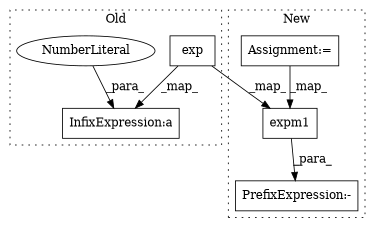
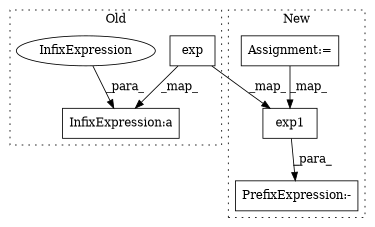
(86, 51) -> (86, 51)
(290, 123) -> (290, 123)
